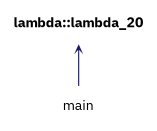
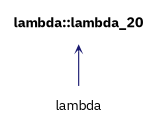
(79, 106) -> (79, 106)
